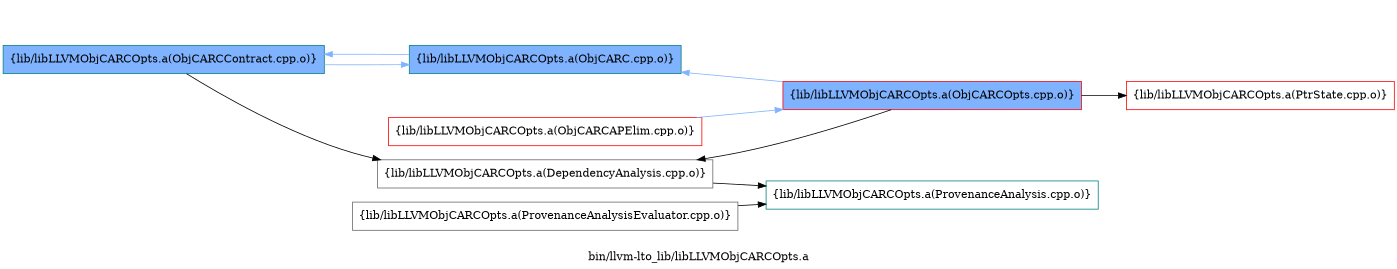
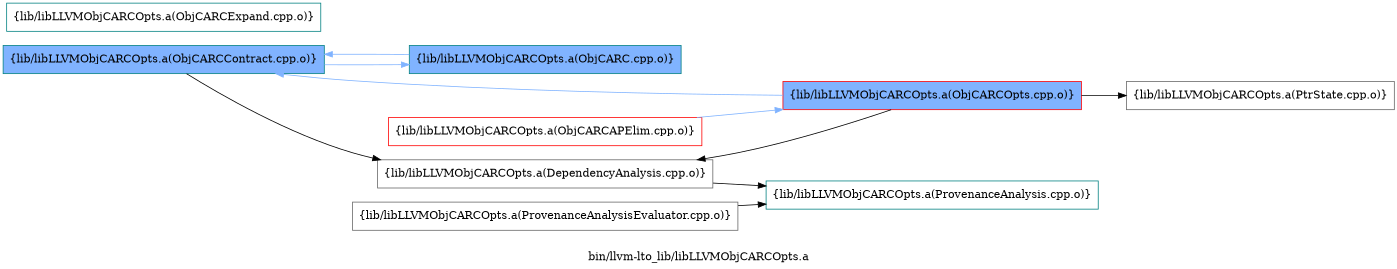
none -> (164, 17)
(736, 77) -> (533, 90)
(1260, 96) -> (1260, 96)
